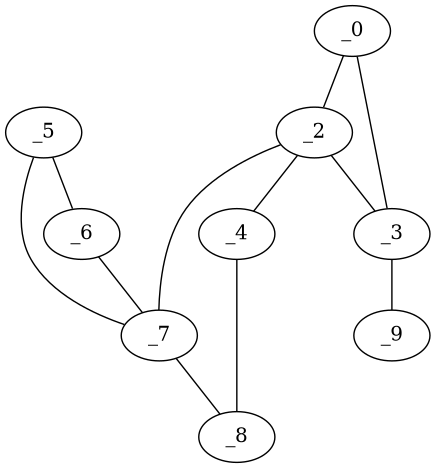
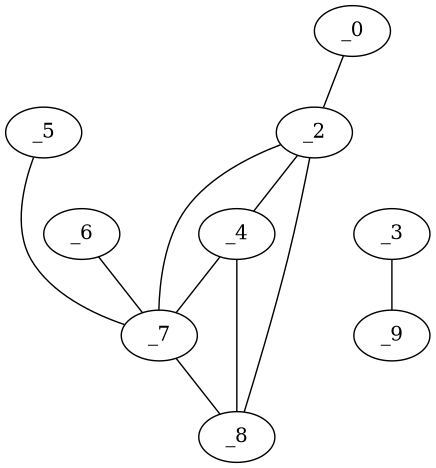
(372, 132) -> none
(63, 183) -> none
(353, 183) -> (281, 286)
none -> (198, 285)
